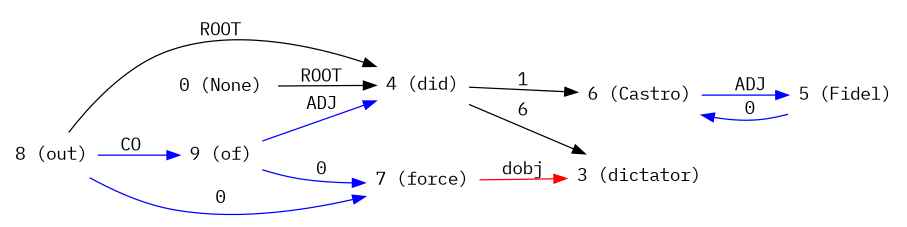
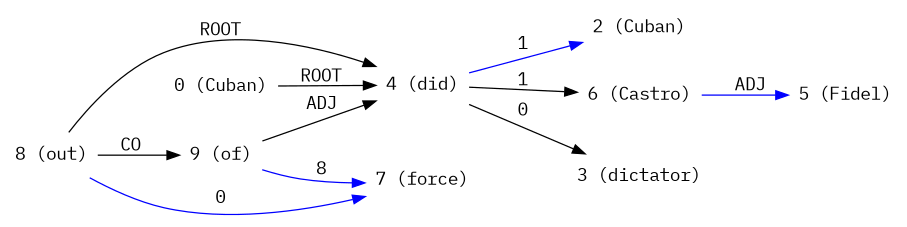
none -> (639, 28)
(221, 86) -> (221, 86)
(523, 111) -> (523, 111)
(751, 120) -> none
(313, 123) -> (313, 123)
(132, 155) -> (132, 155)
(322, 170) -> (322, 170)
(517, 179) -> none
